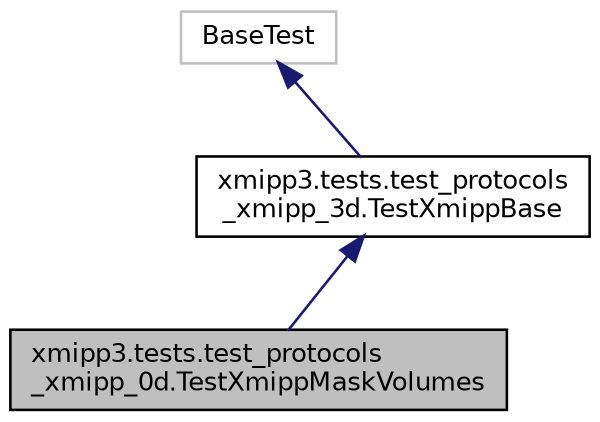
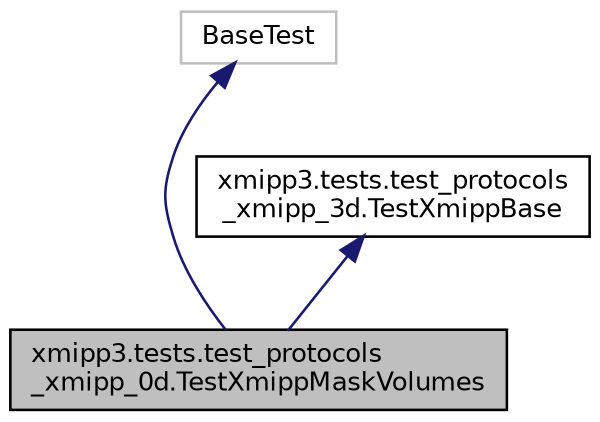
(328, 120) -> (166, 207)
